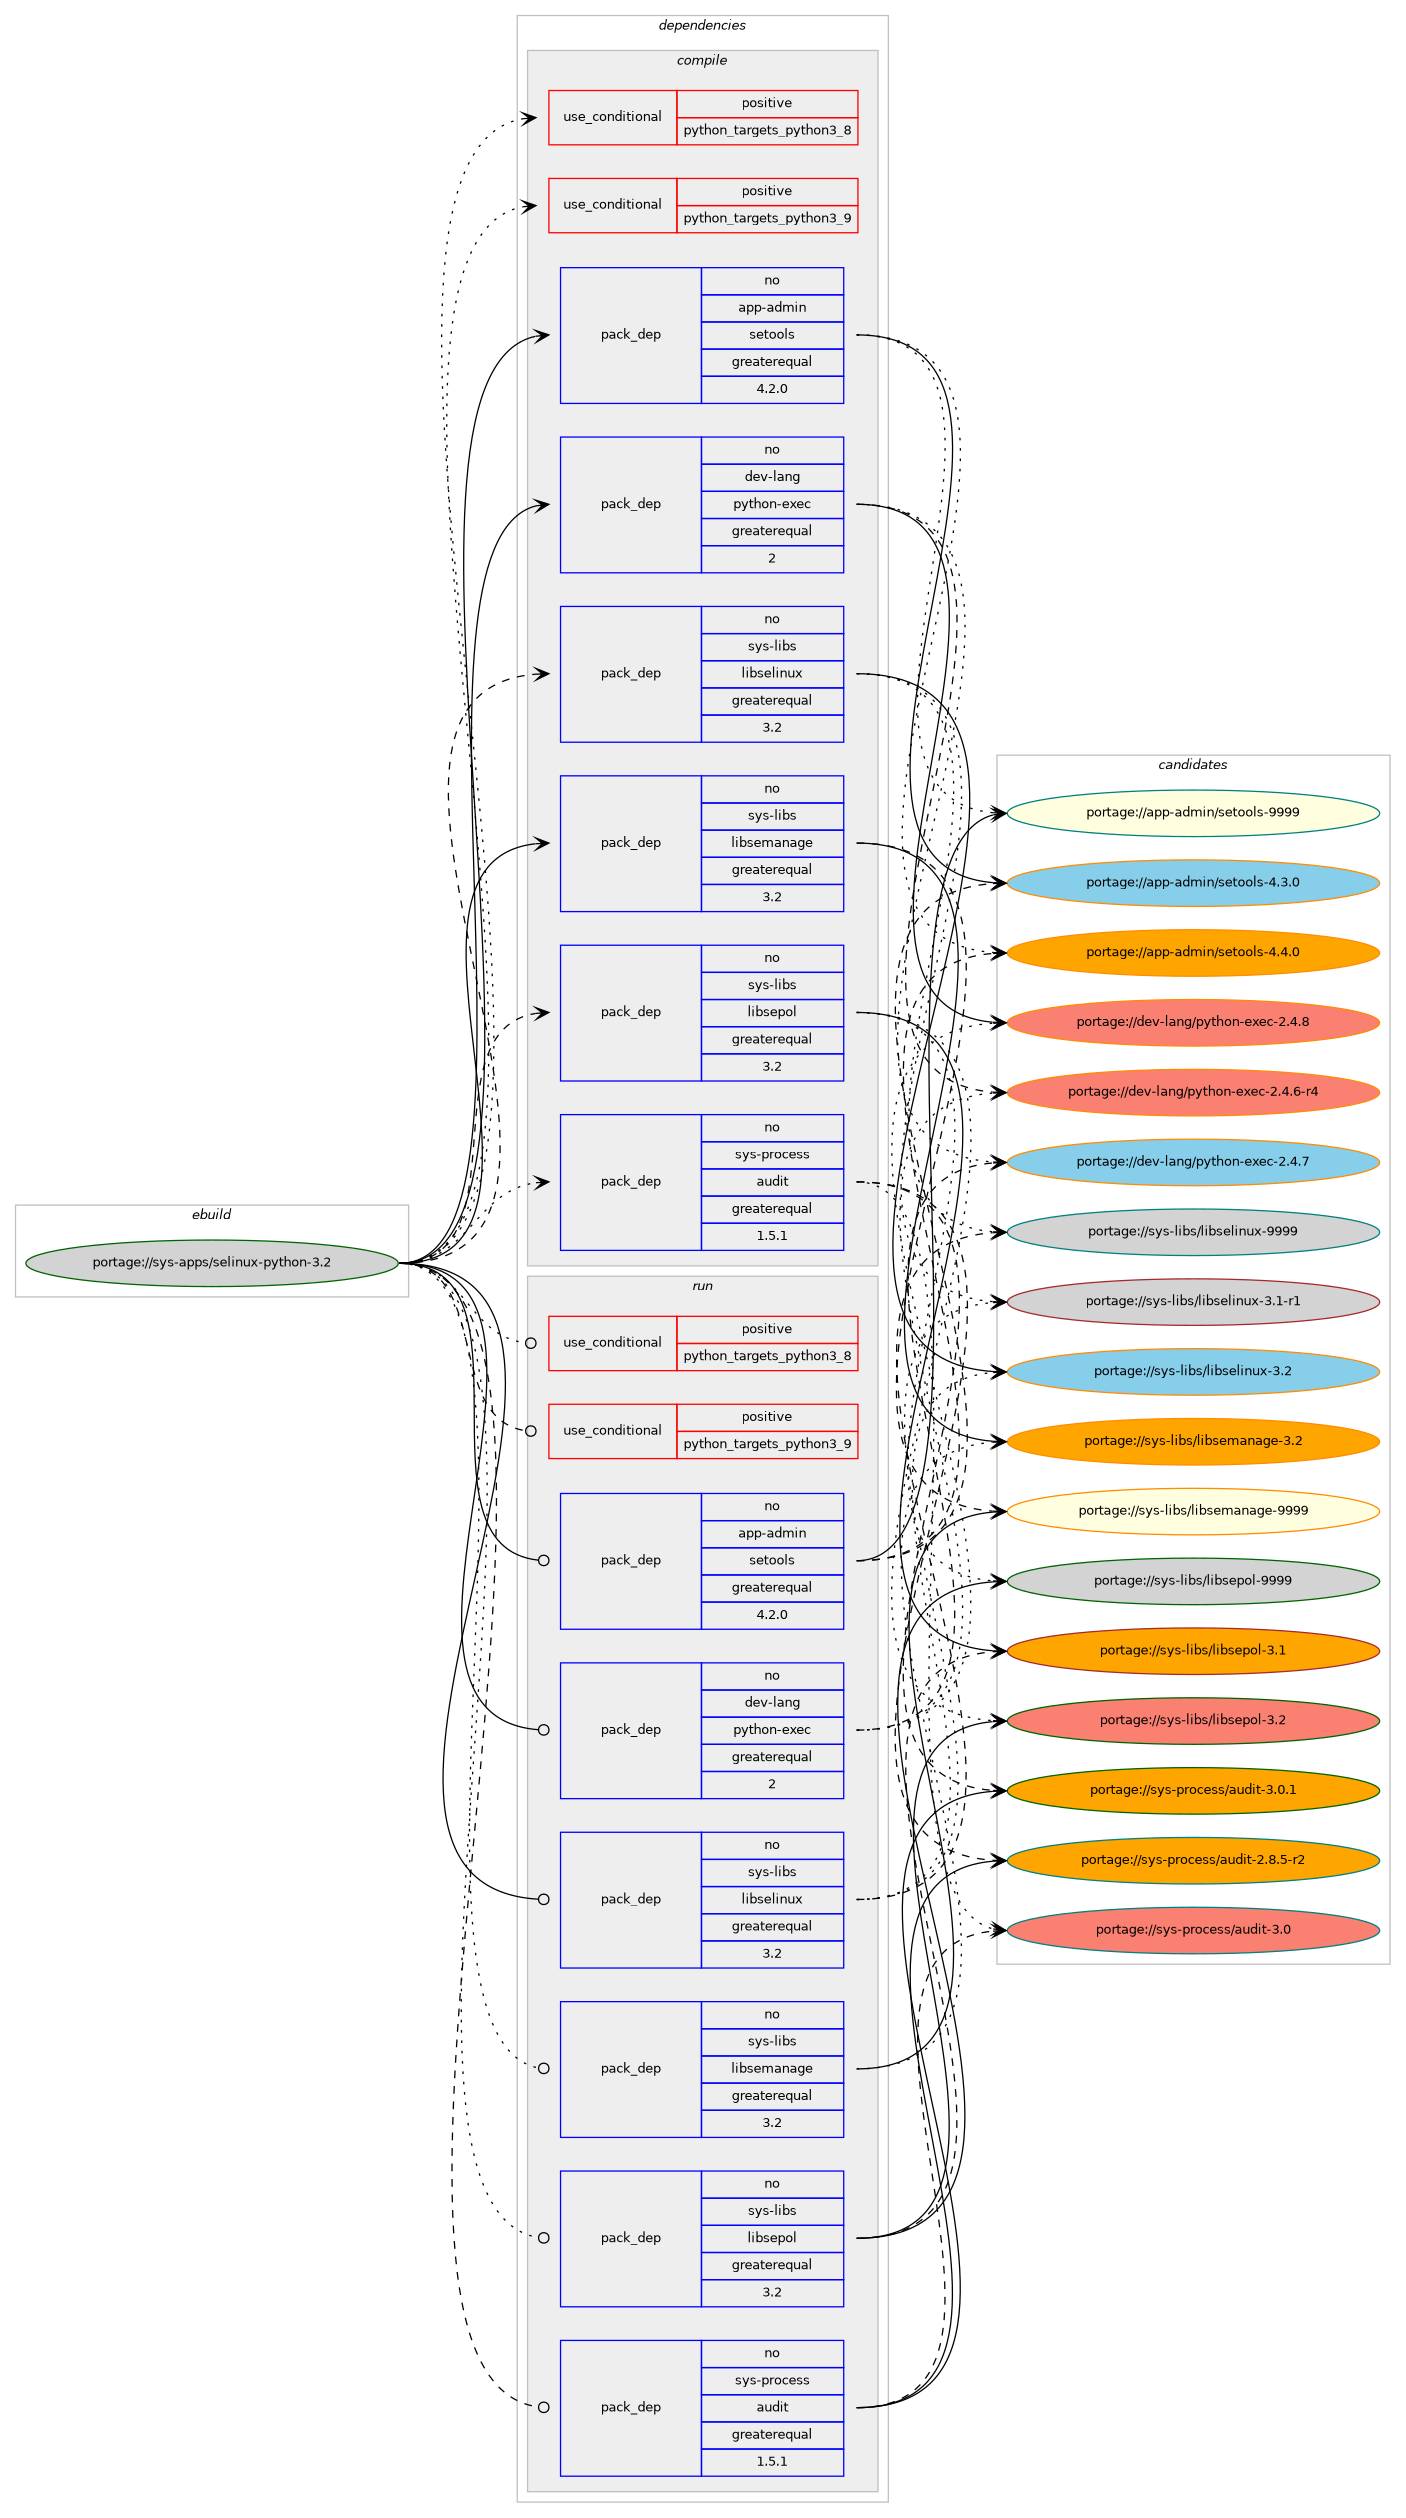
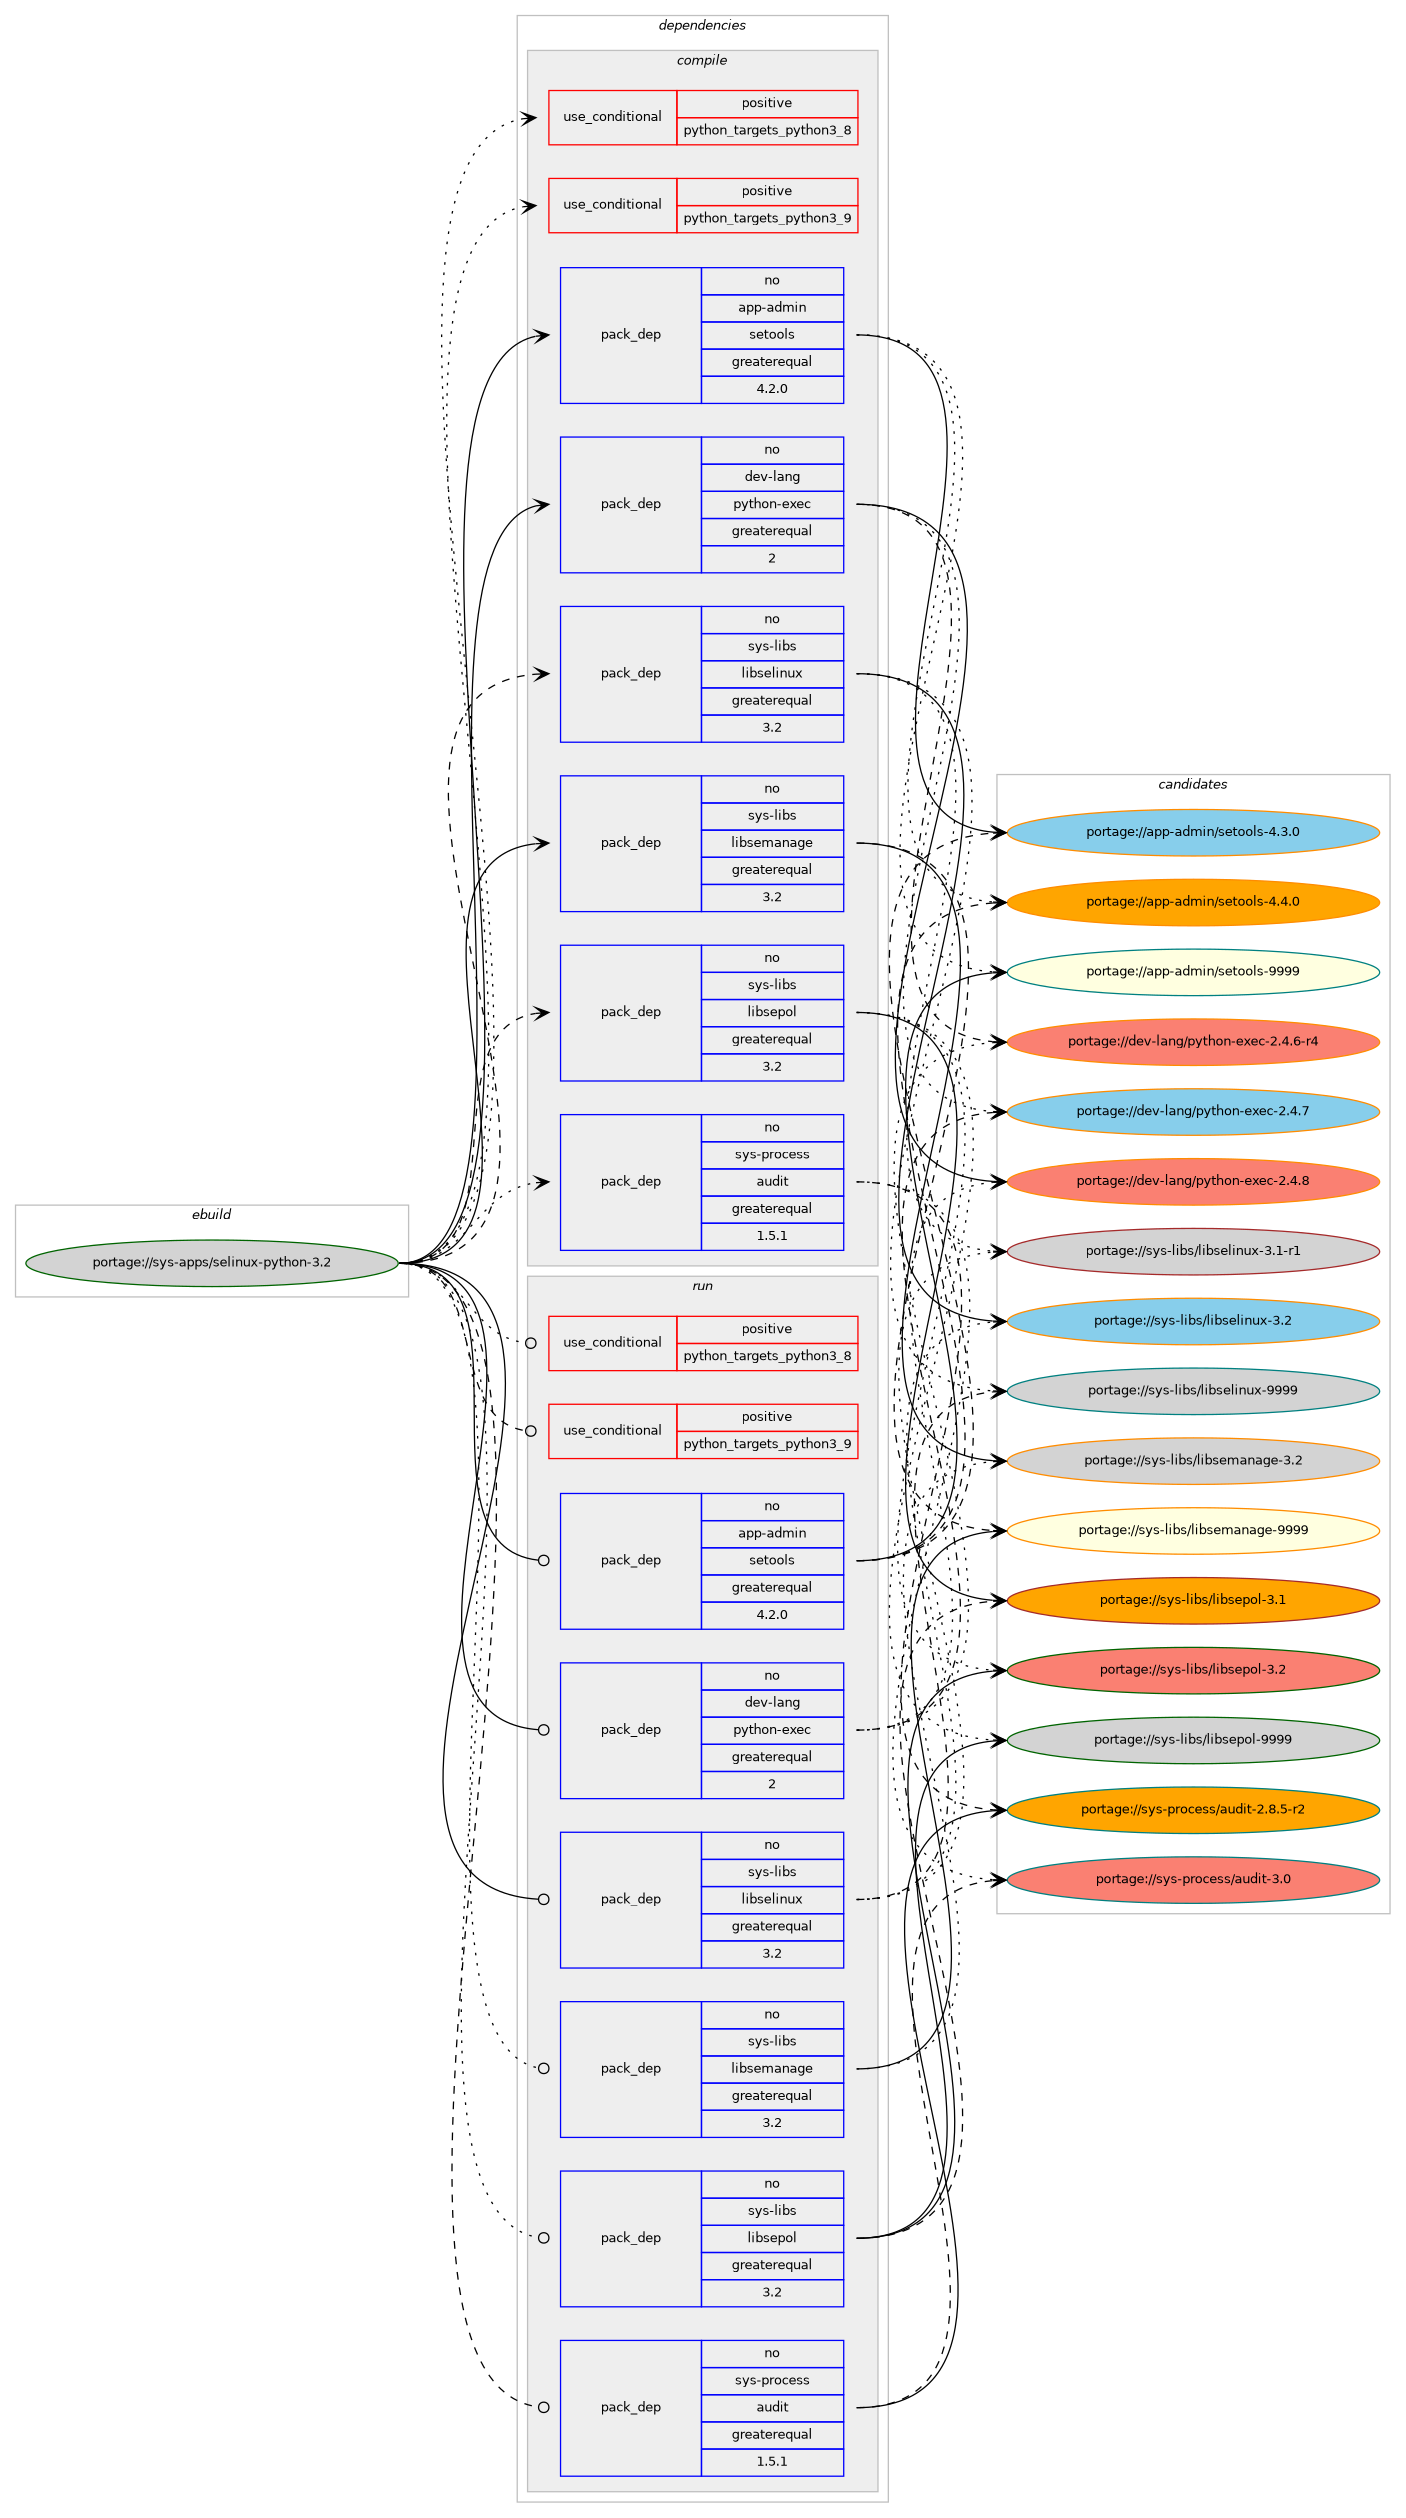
(1193, 1442) -> (1193, 1461)
(1193, 1791) -> none
